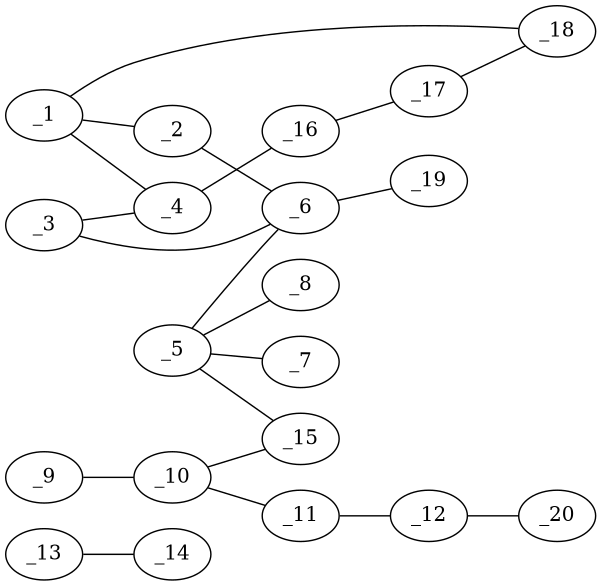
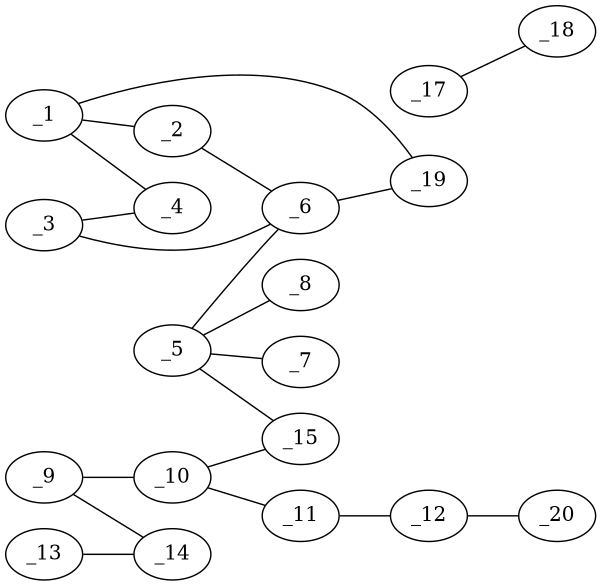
(289, 33) -> (258, 76)
(301, 131) -> none
none -> (108, 516)
